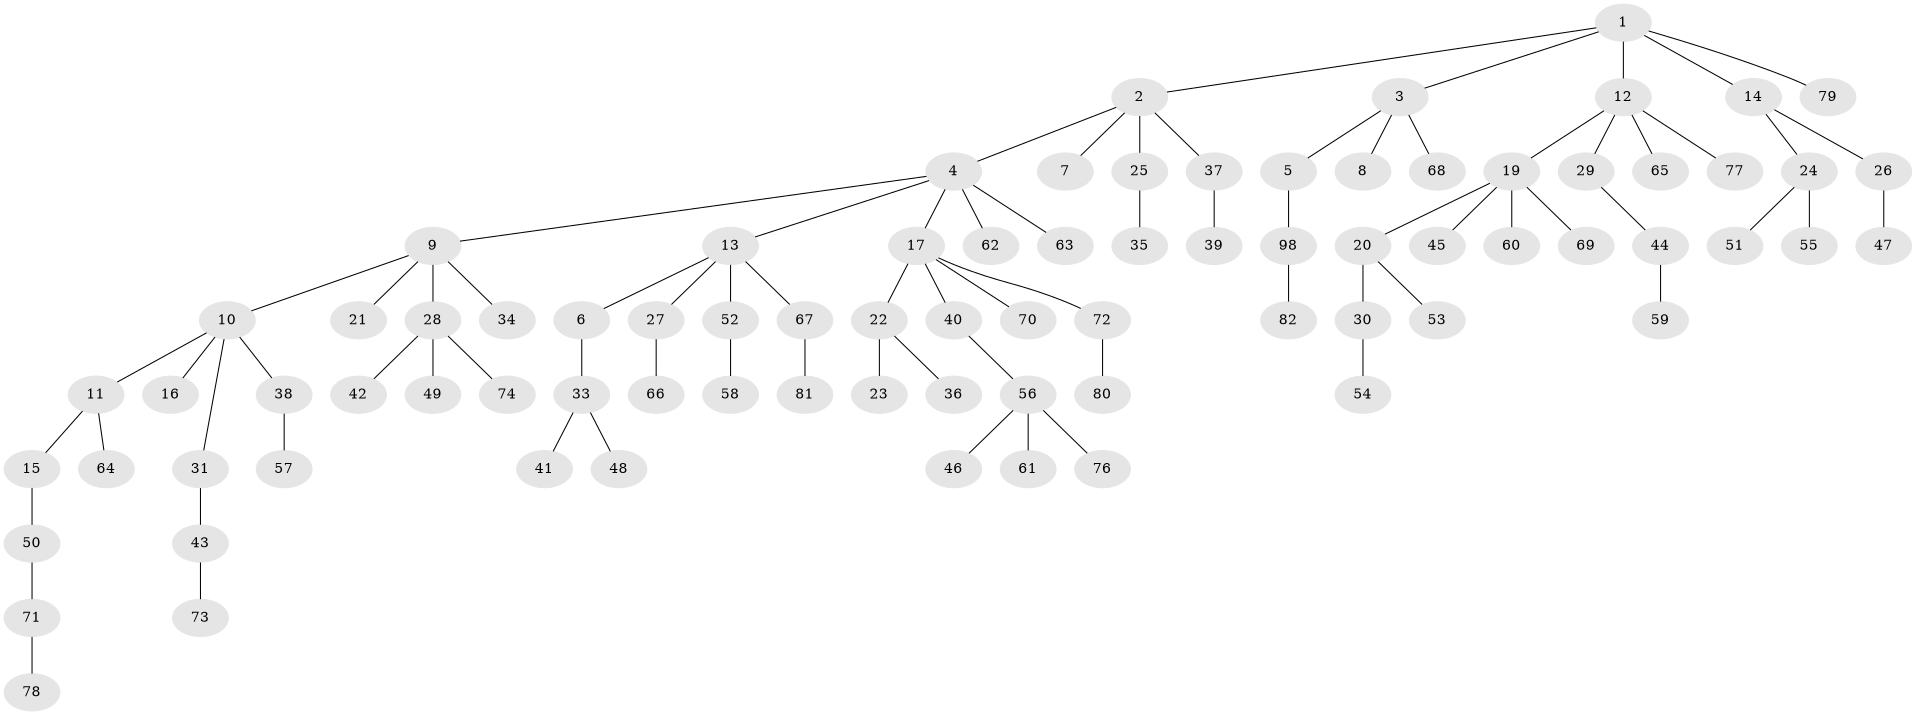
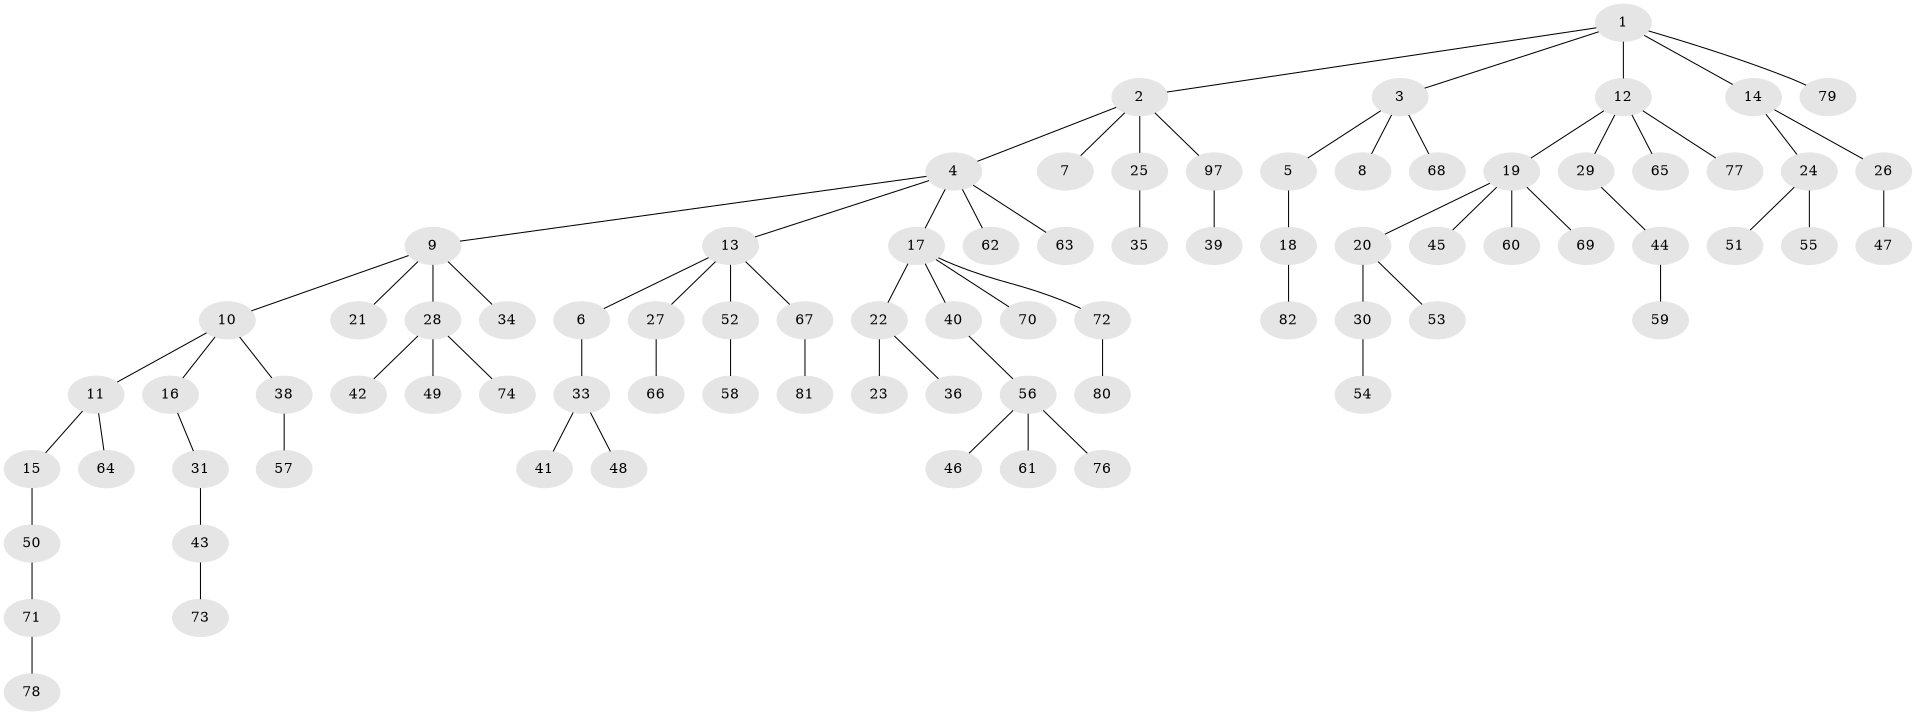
(1214, 172) -> (1214, 172)
(1289, 246) -> (1289, 246)
(214, 395) -> (186, 432)
